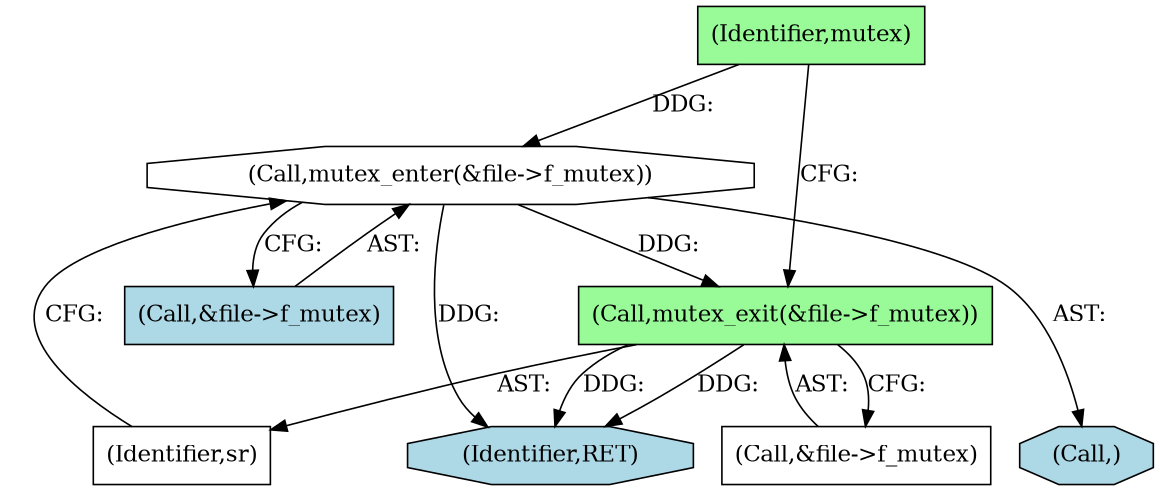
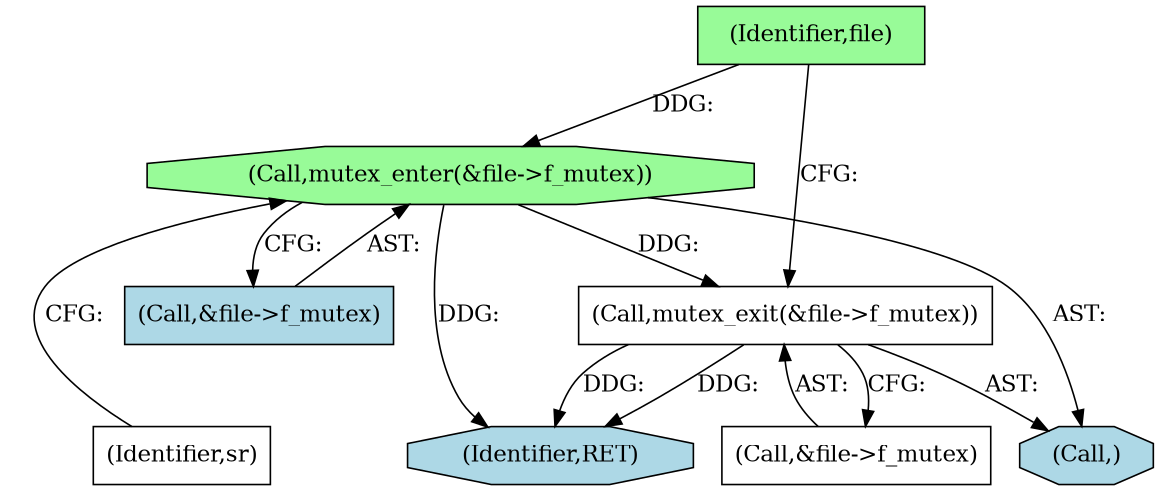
(811, 35) -> (811, 35)
(451, 175) -> (451, 175)
(785, 316) -> (785, 316)
(469, 380) -> (953, 379)
